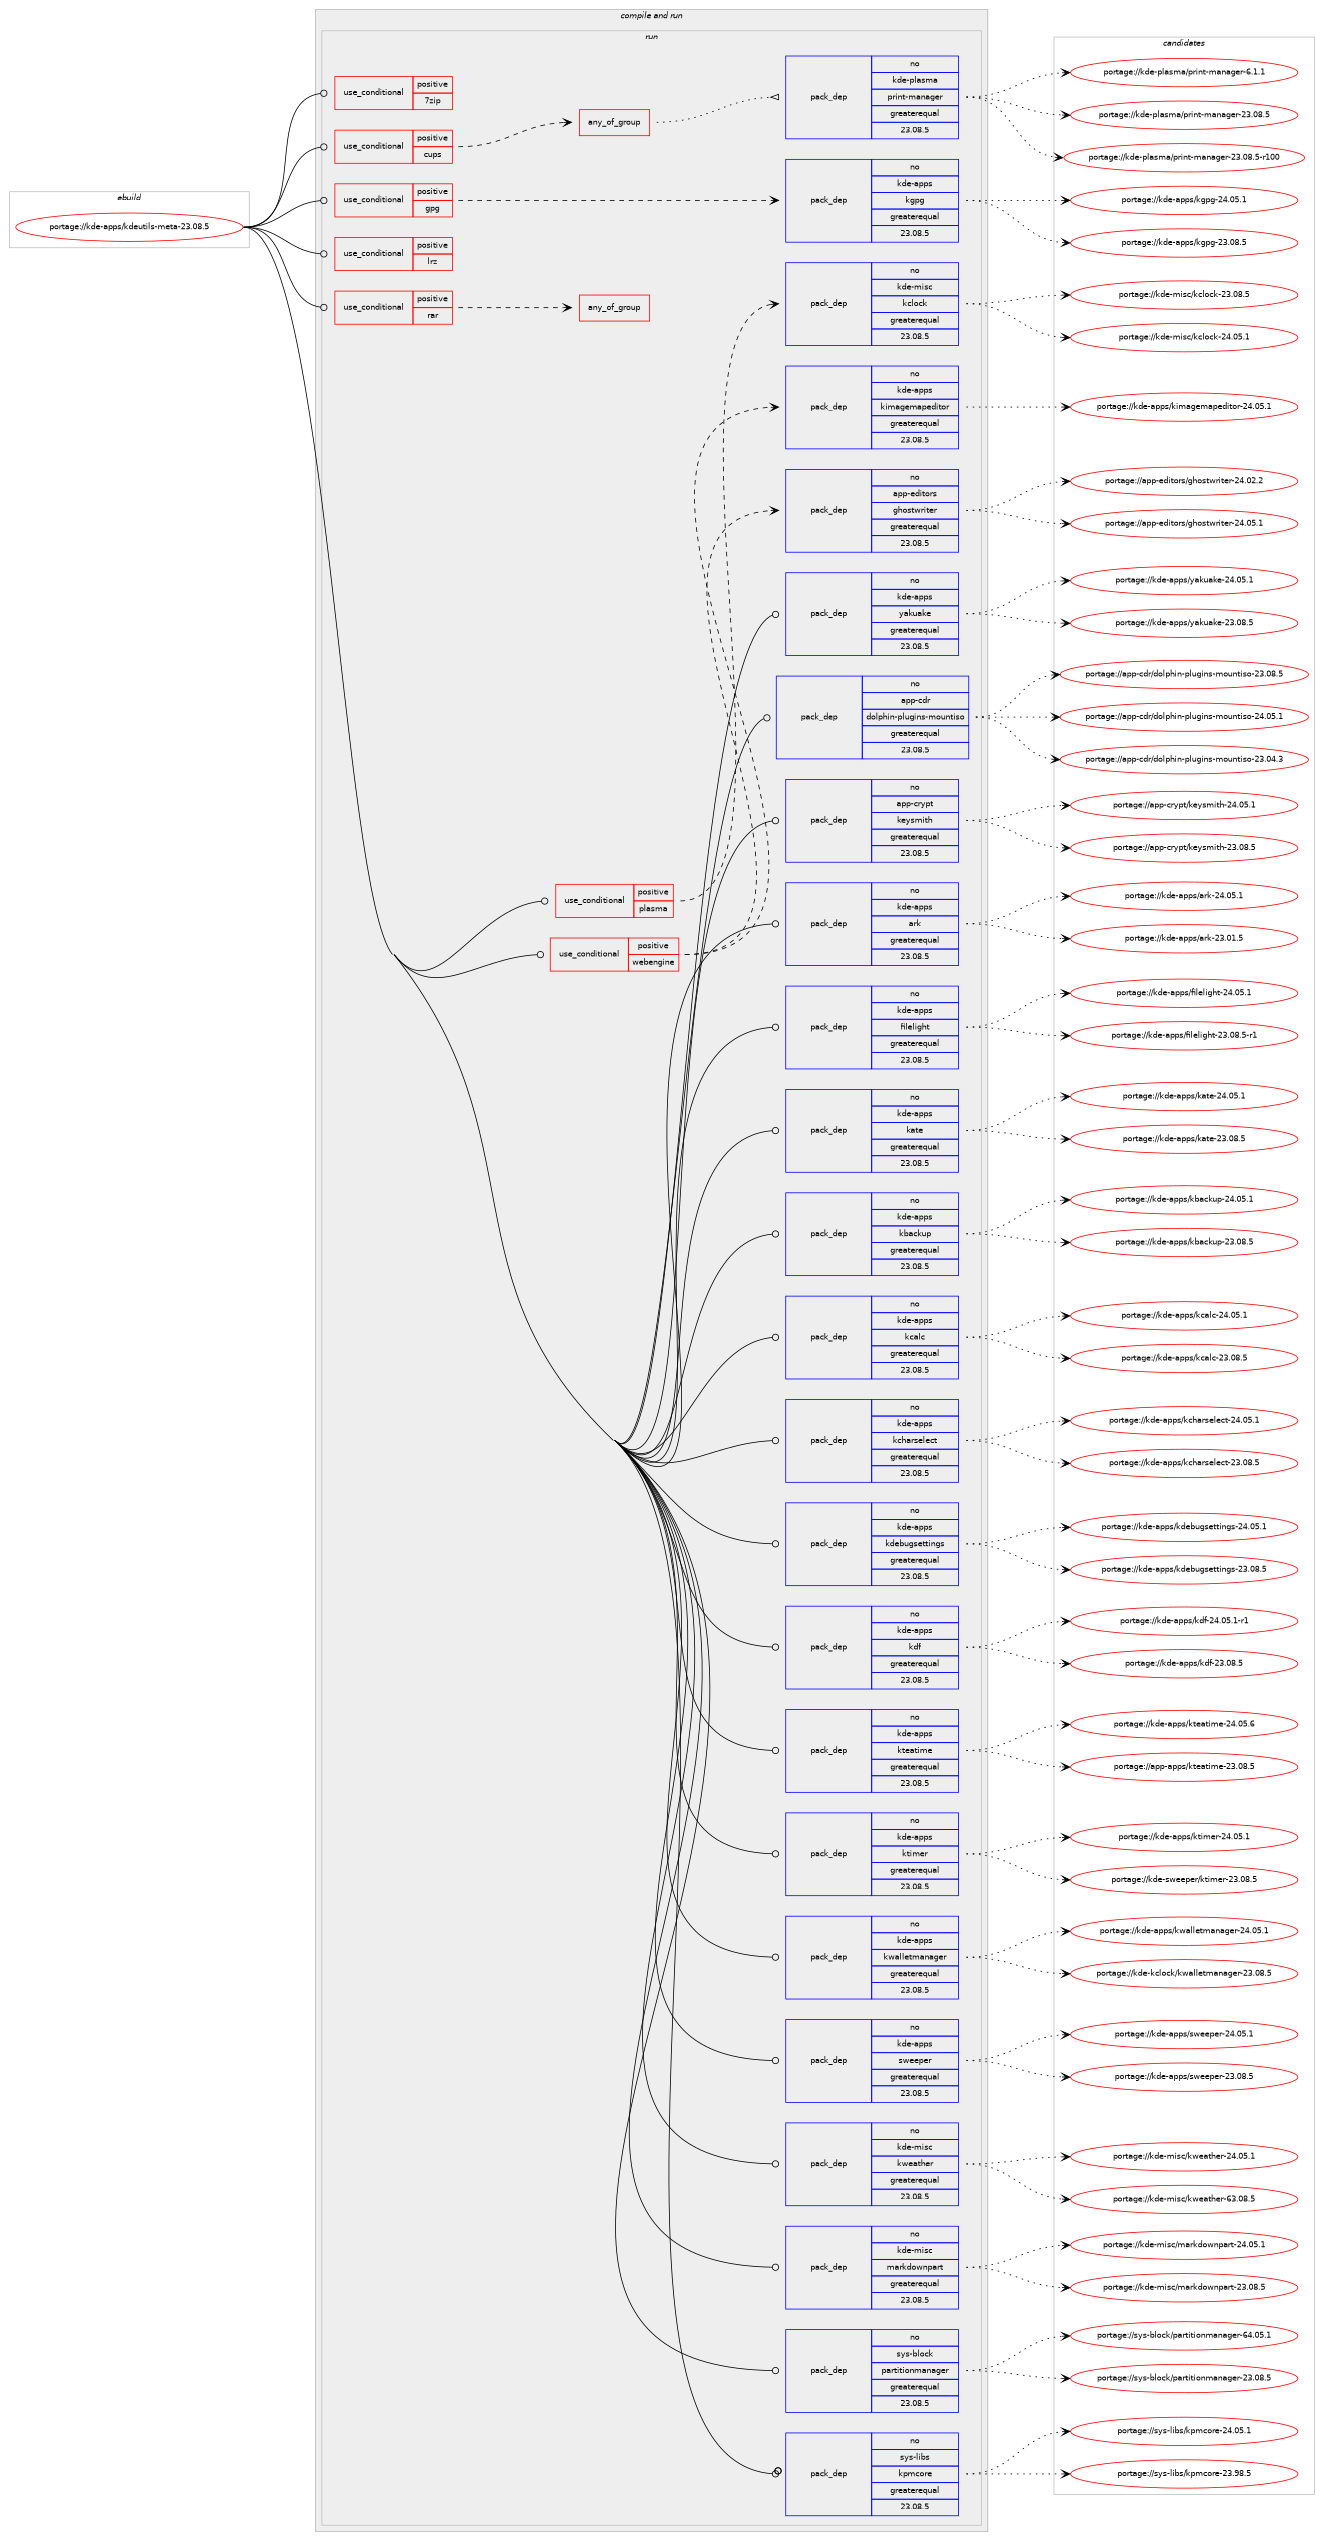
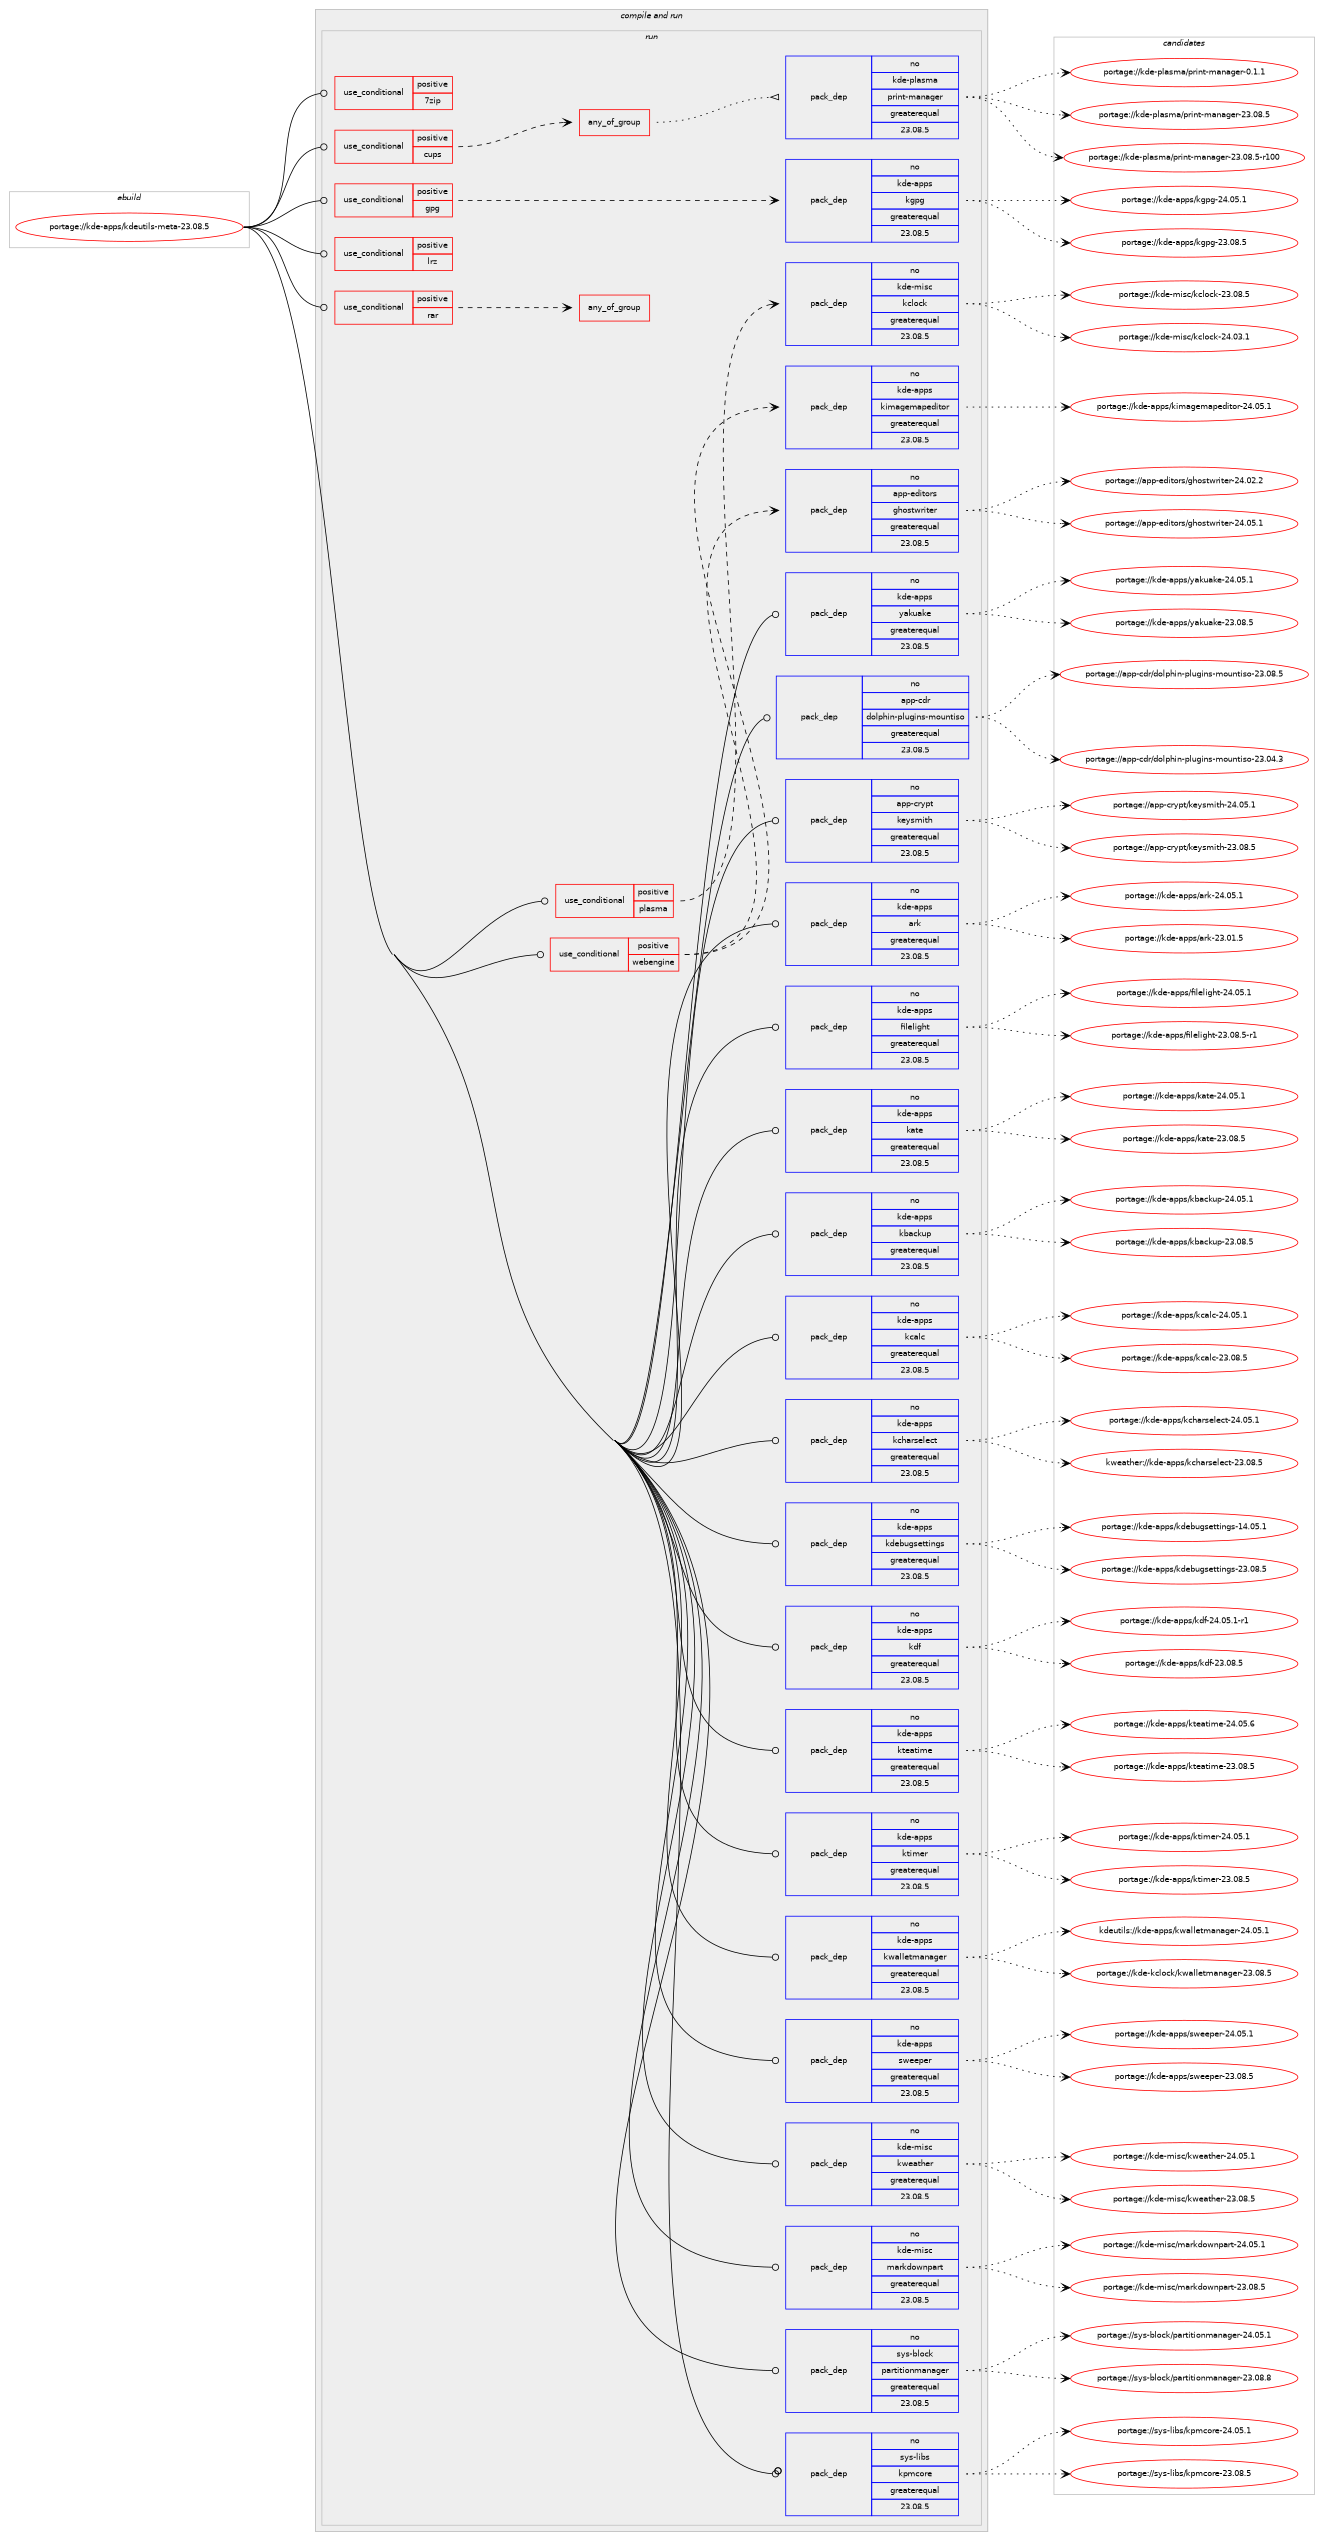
(1184, 73) -> (1184, 73)
(1184, 338) -> (1184, 338)
(1184, 717) -> none
(1184, 1463) -> (1184, 1463)
(1184, 1527) -> (1184, 1527)
(1184, 1767) -> (1184, 1767)
(1184, 1880) -> (1184, 1880)
(1184, 1931) -> (1184, 1931)
(1184, 2199) -> (1184, 2199)
(1184, 2336) -> (1184, 2336)
(1184, 2378) -> (1184, 2378)
(1184, 2474) -> (1184, 2474)
